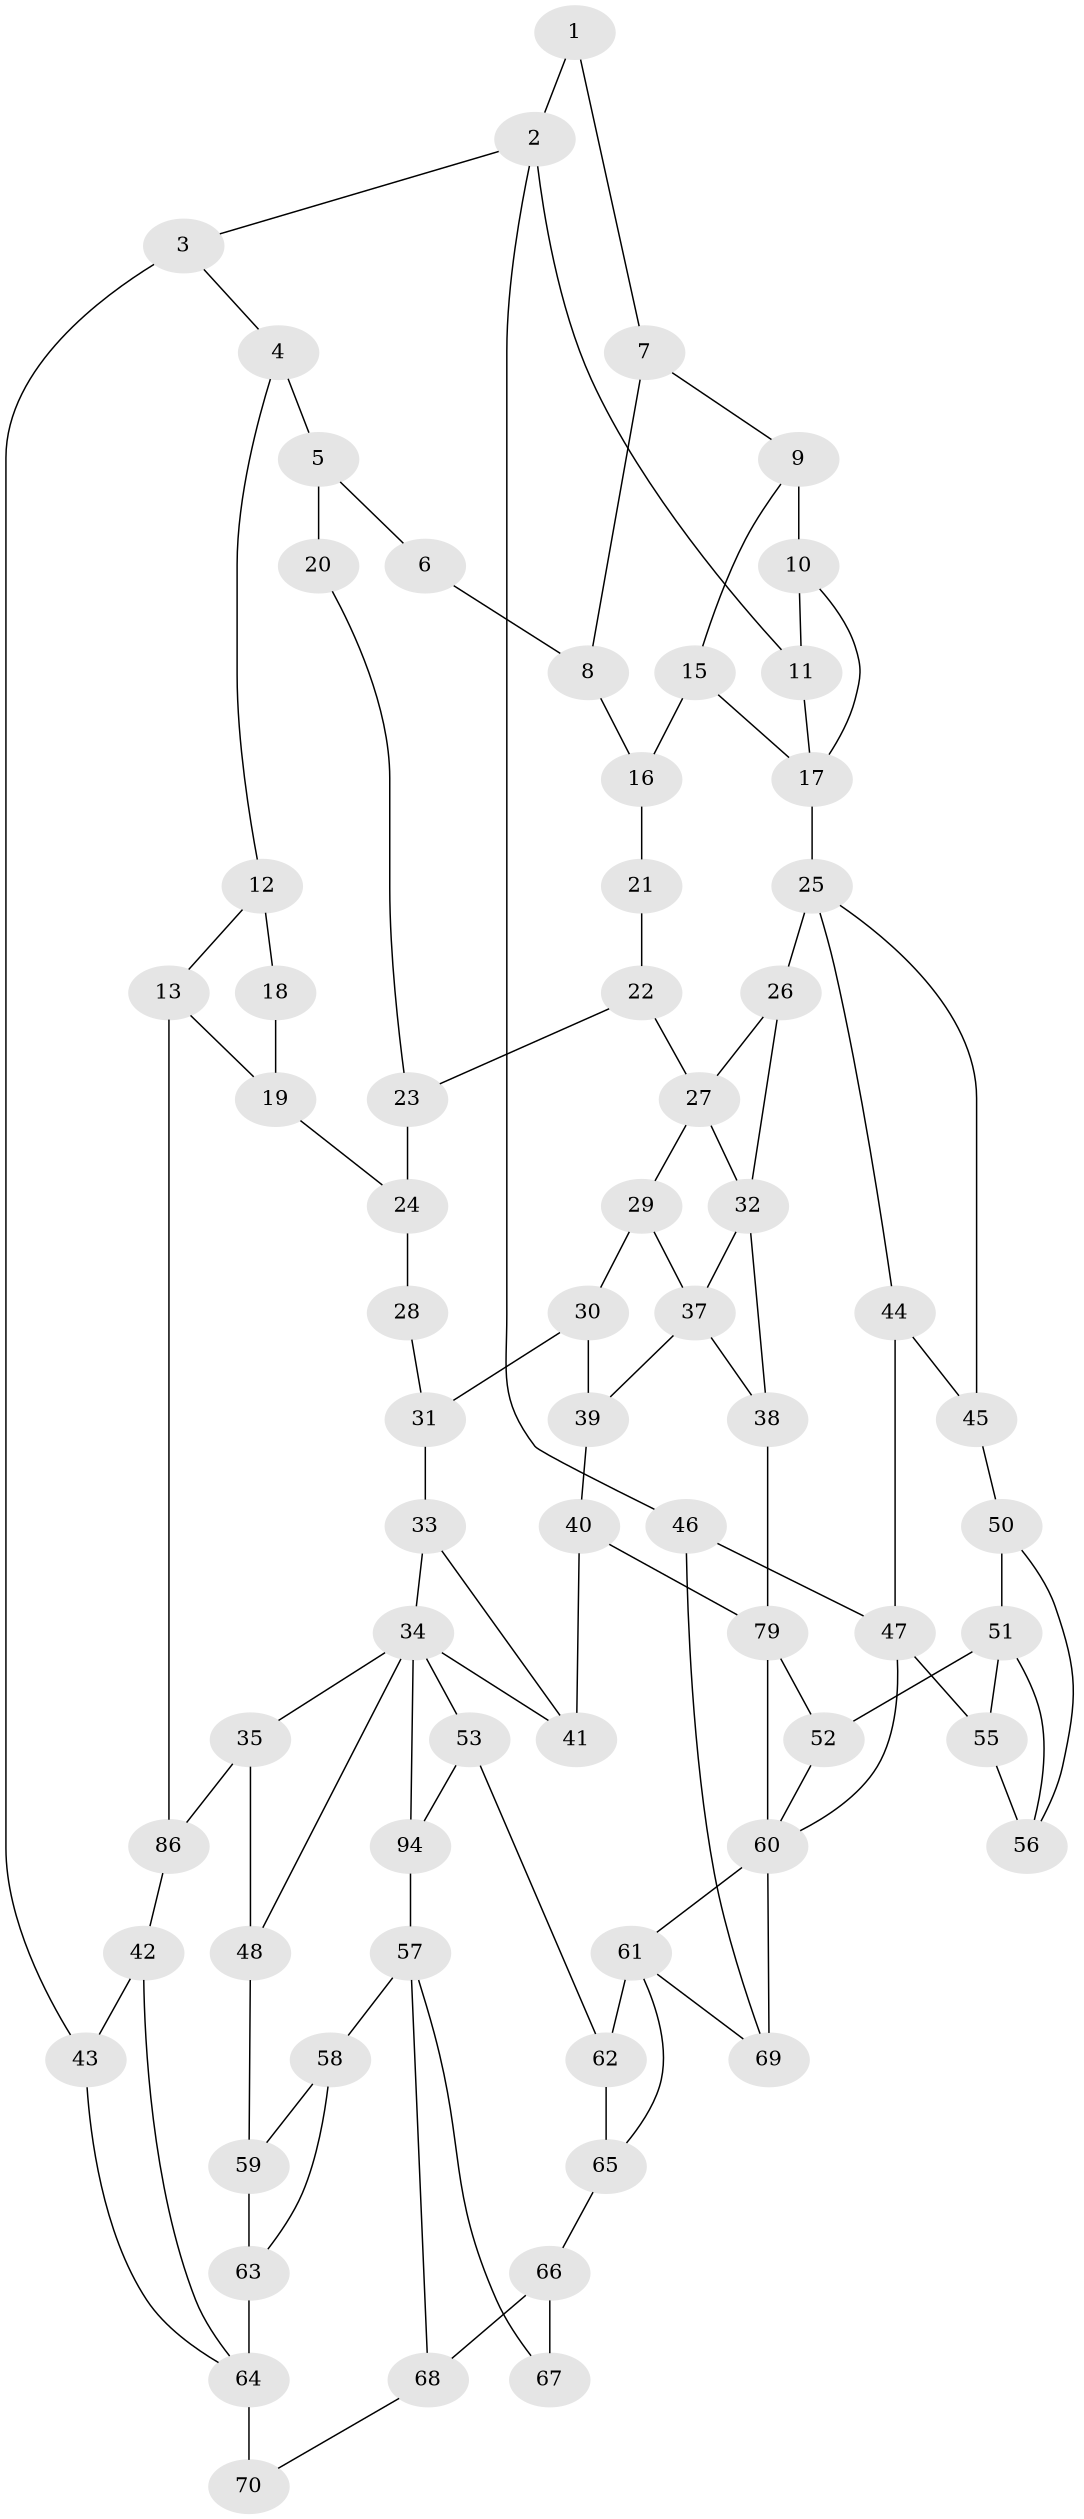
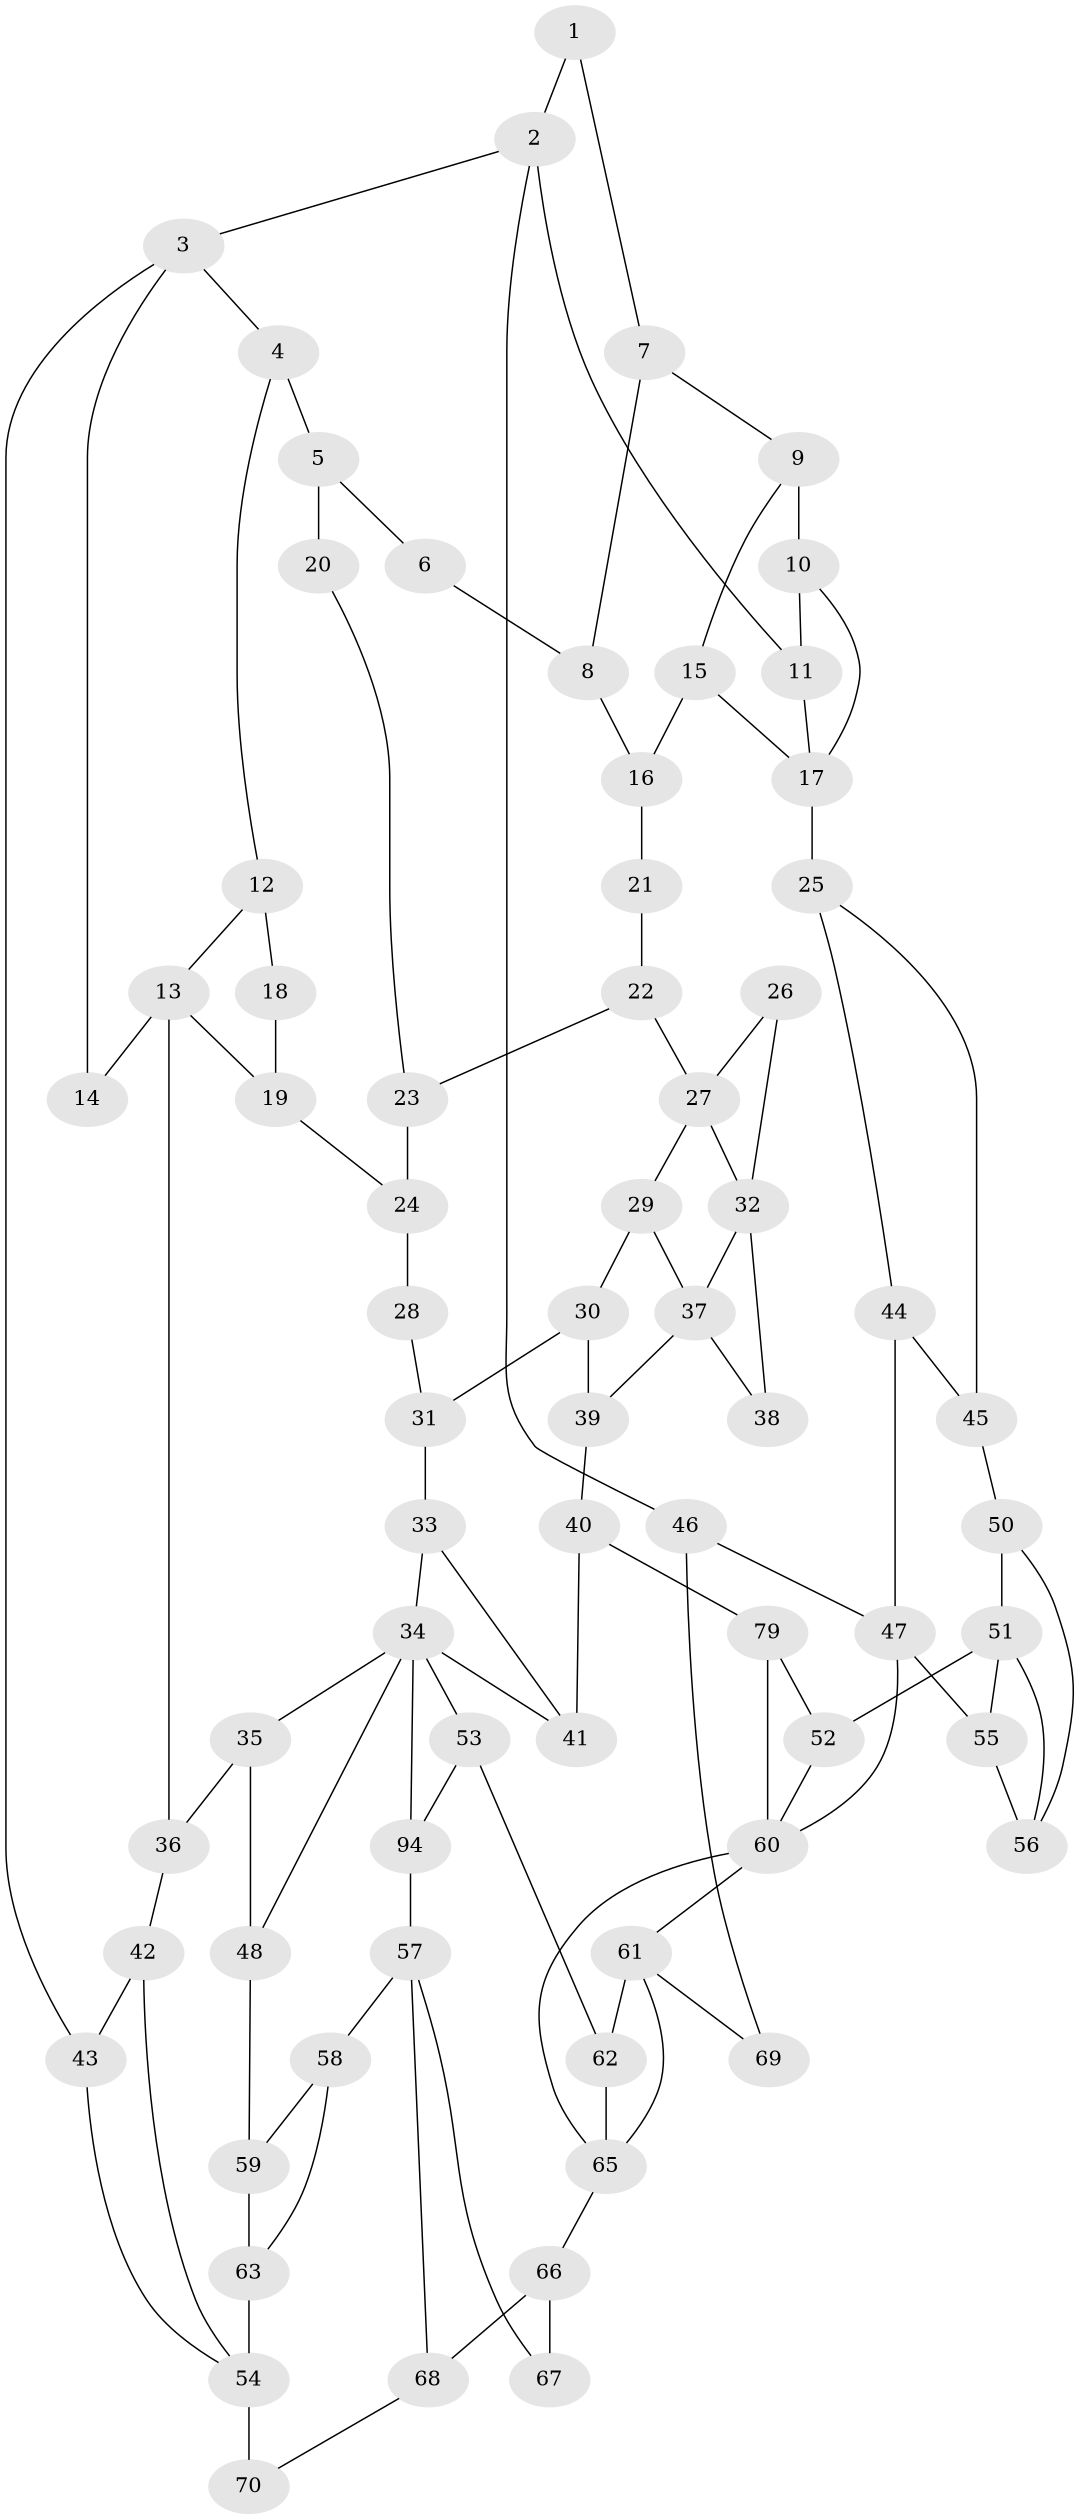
(797, 940) -> none
none -> (87, 1100)
(768, 1526) -> none
(169, 1847) -> (169, 1847)
(768, 1953) -> (553, 1962)
(249, 2380) -> (249, 2380)
